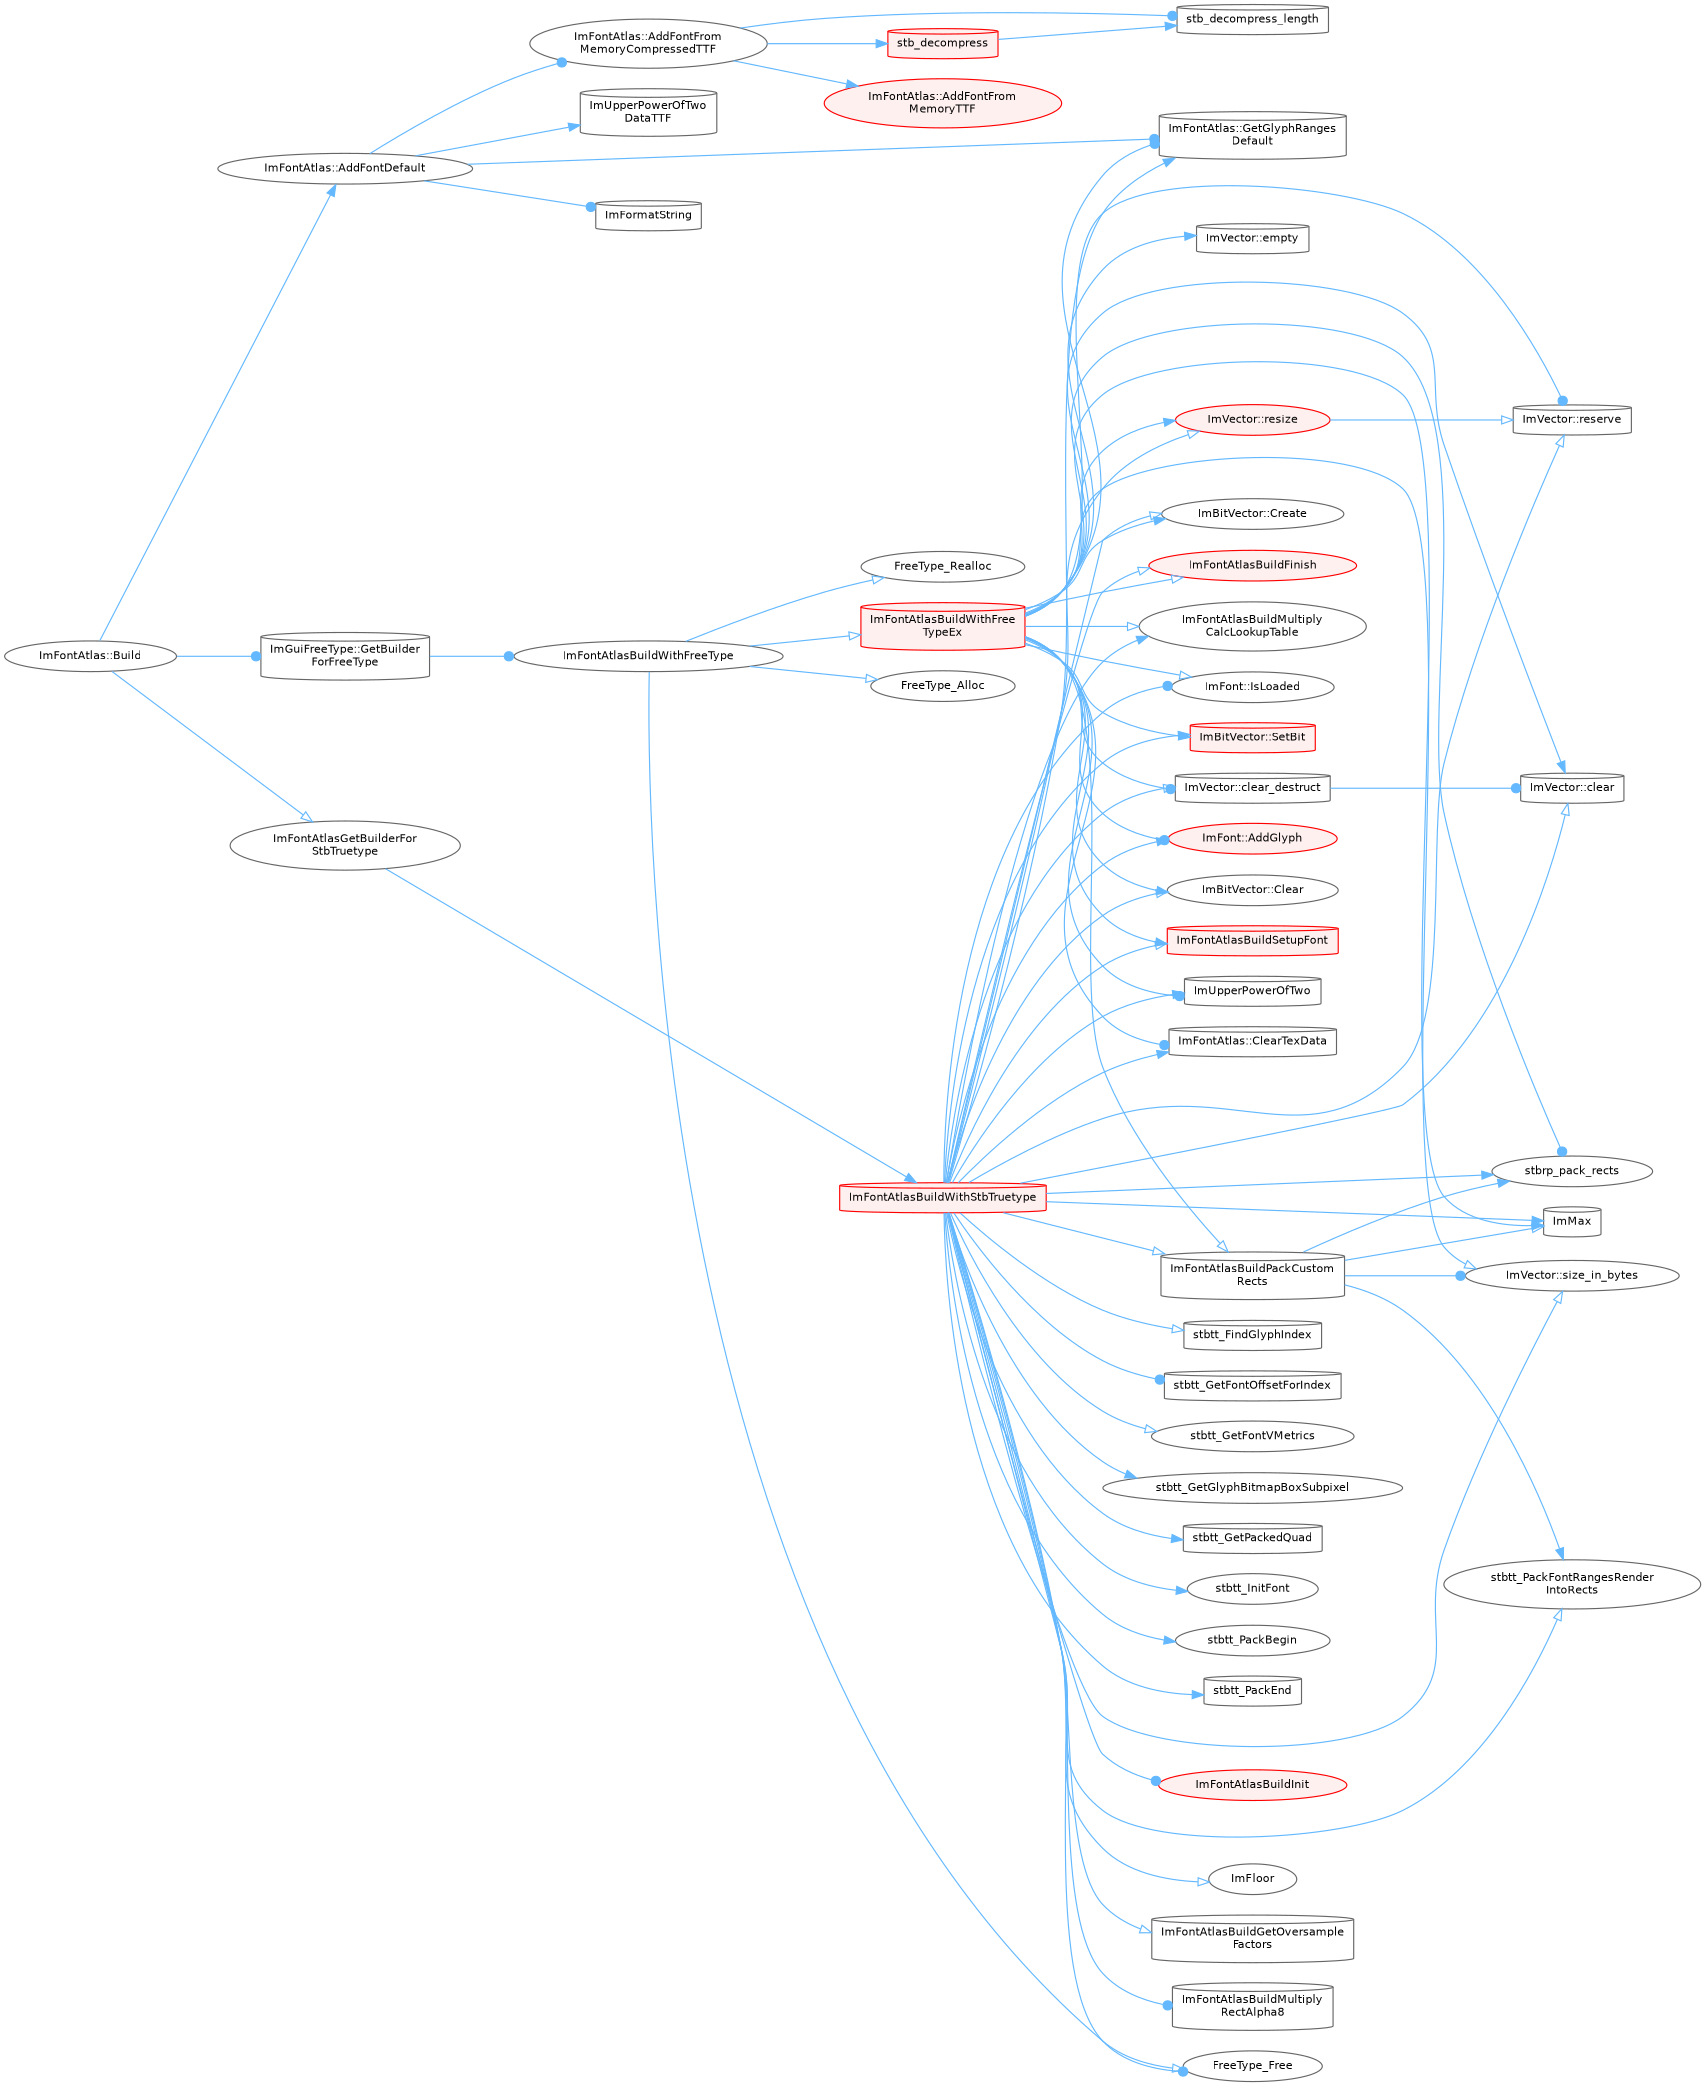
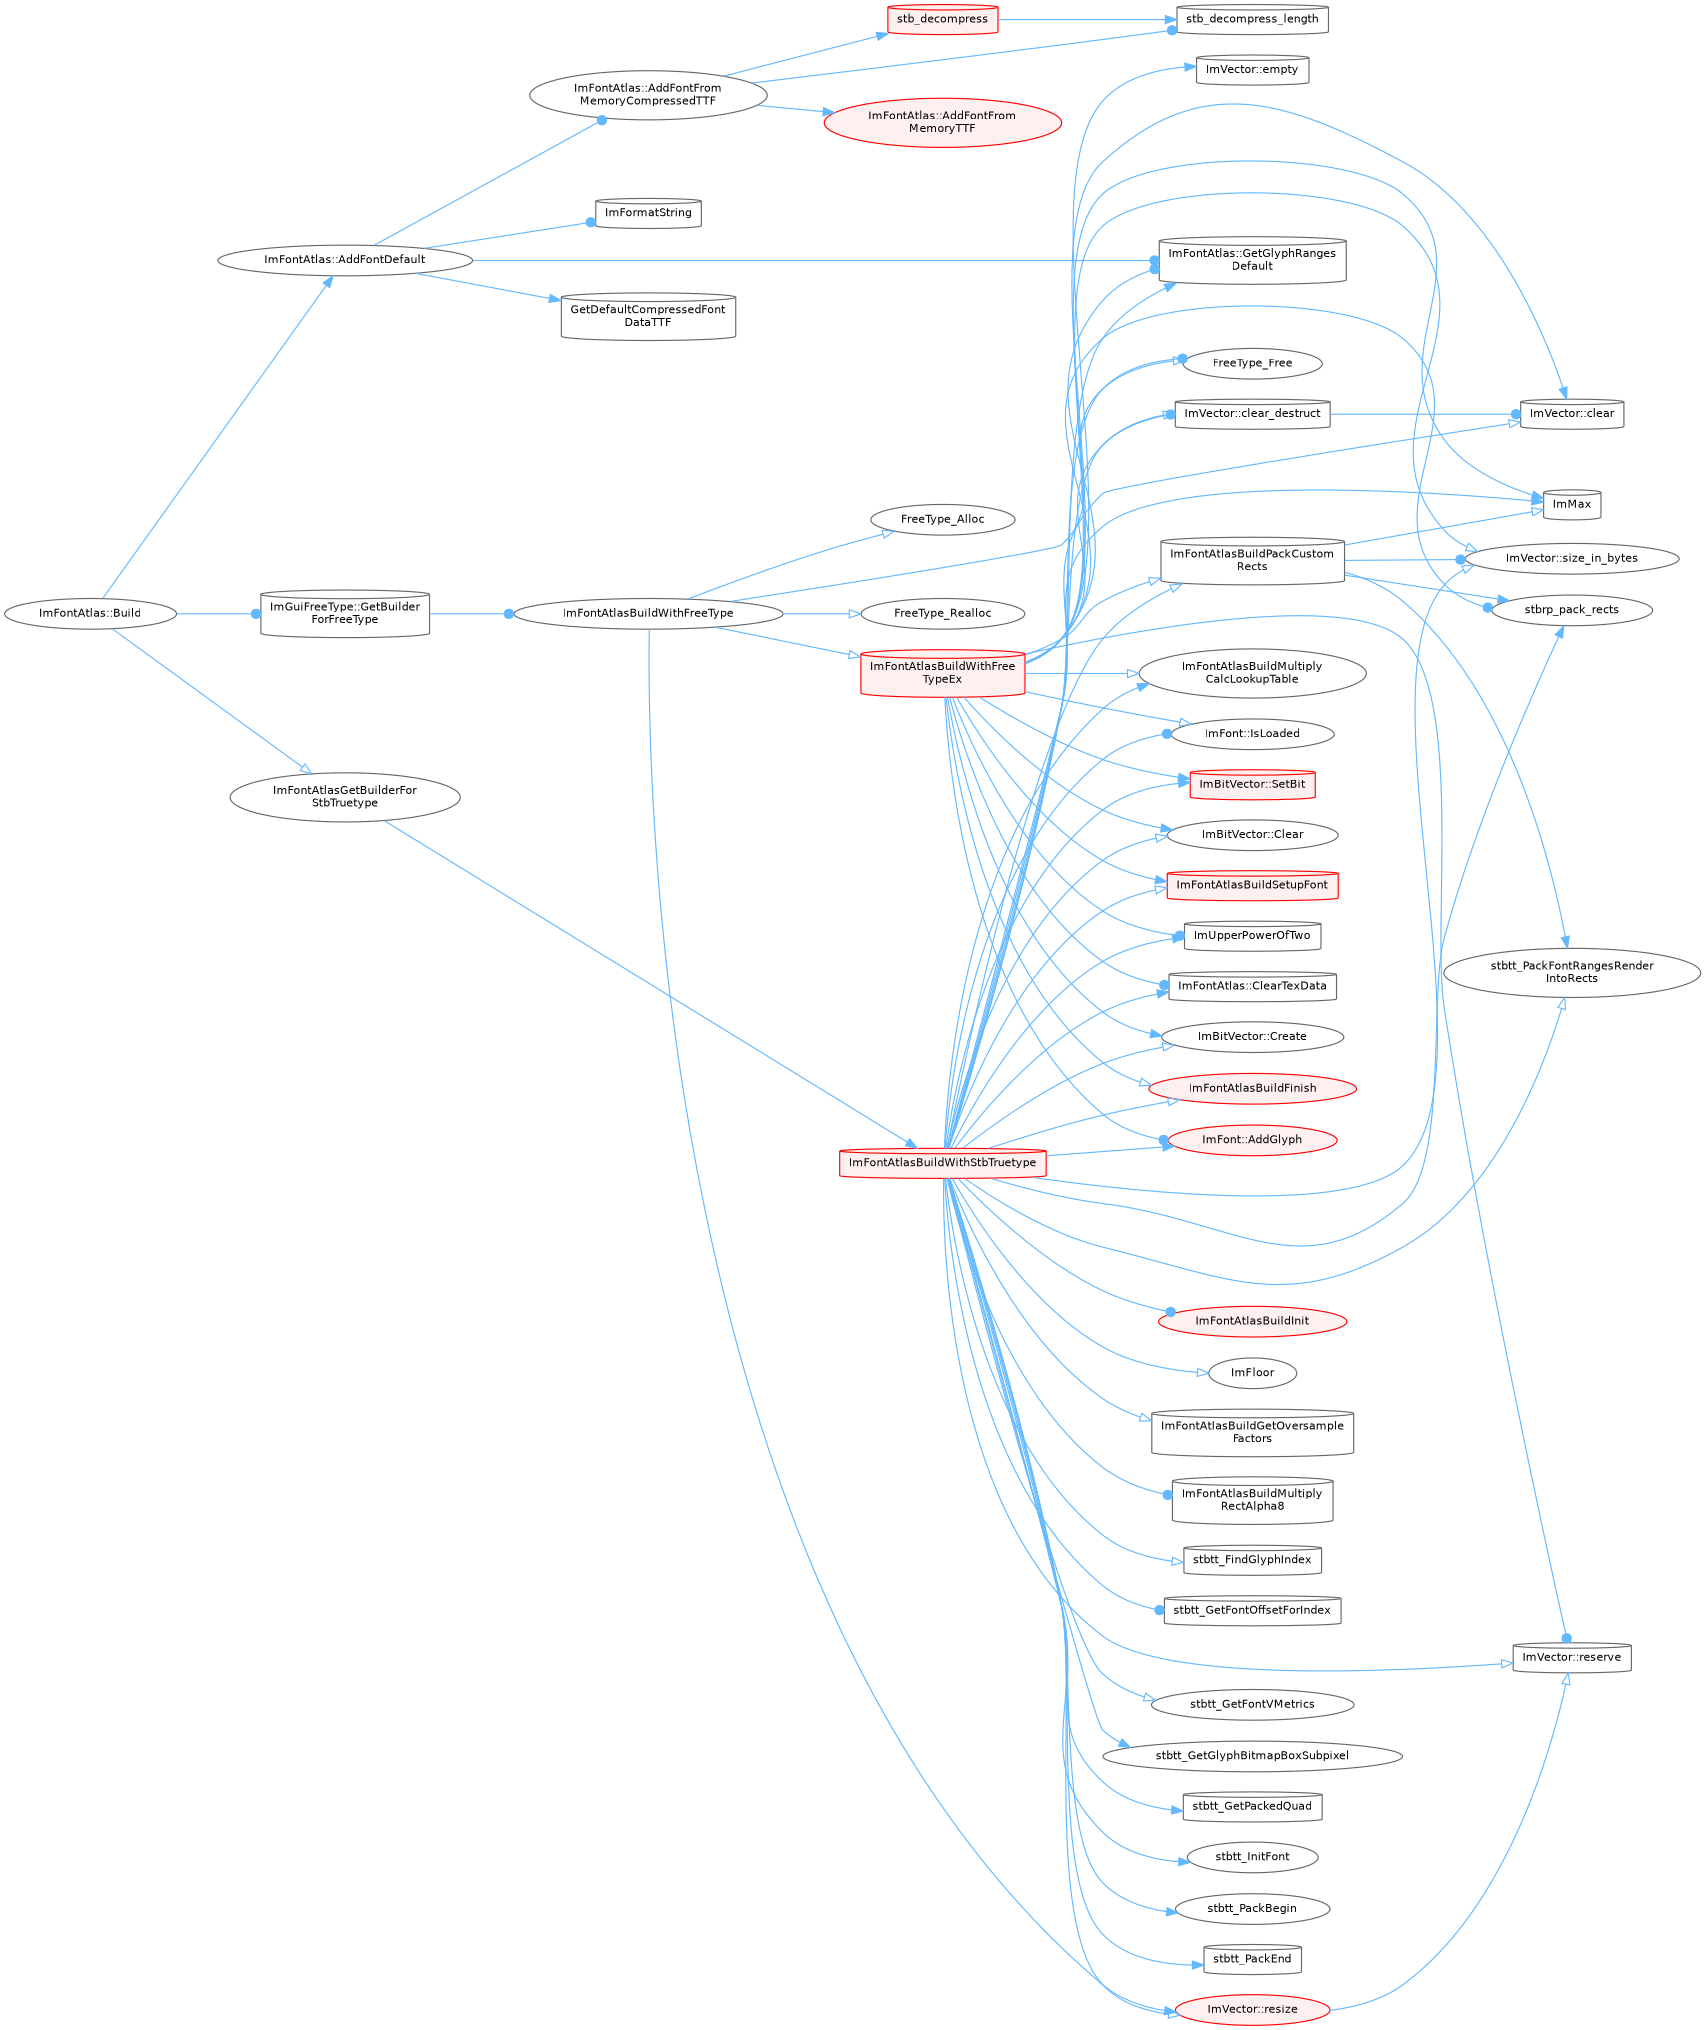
(649, 113) -> (649, 317)
(1104, 449) -> (751, 1389)
